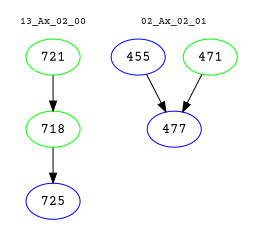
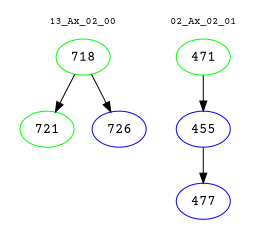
(53, 88) -> (67, 89)
(195, 89) -> (203, 88)
(53, 201) -> (119, 129)
